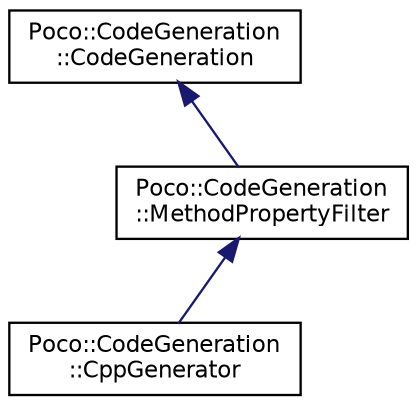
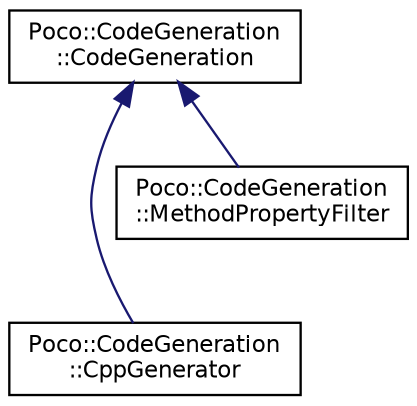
(202, 290) -> (92, 214)
